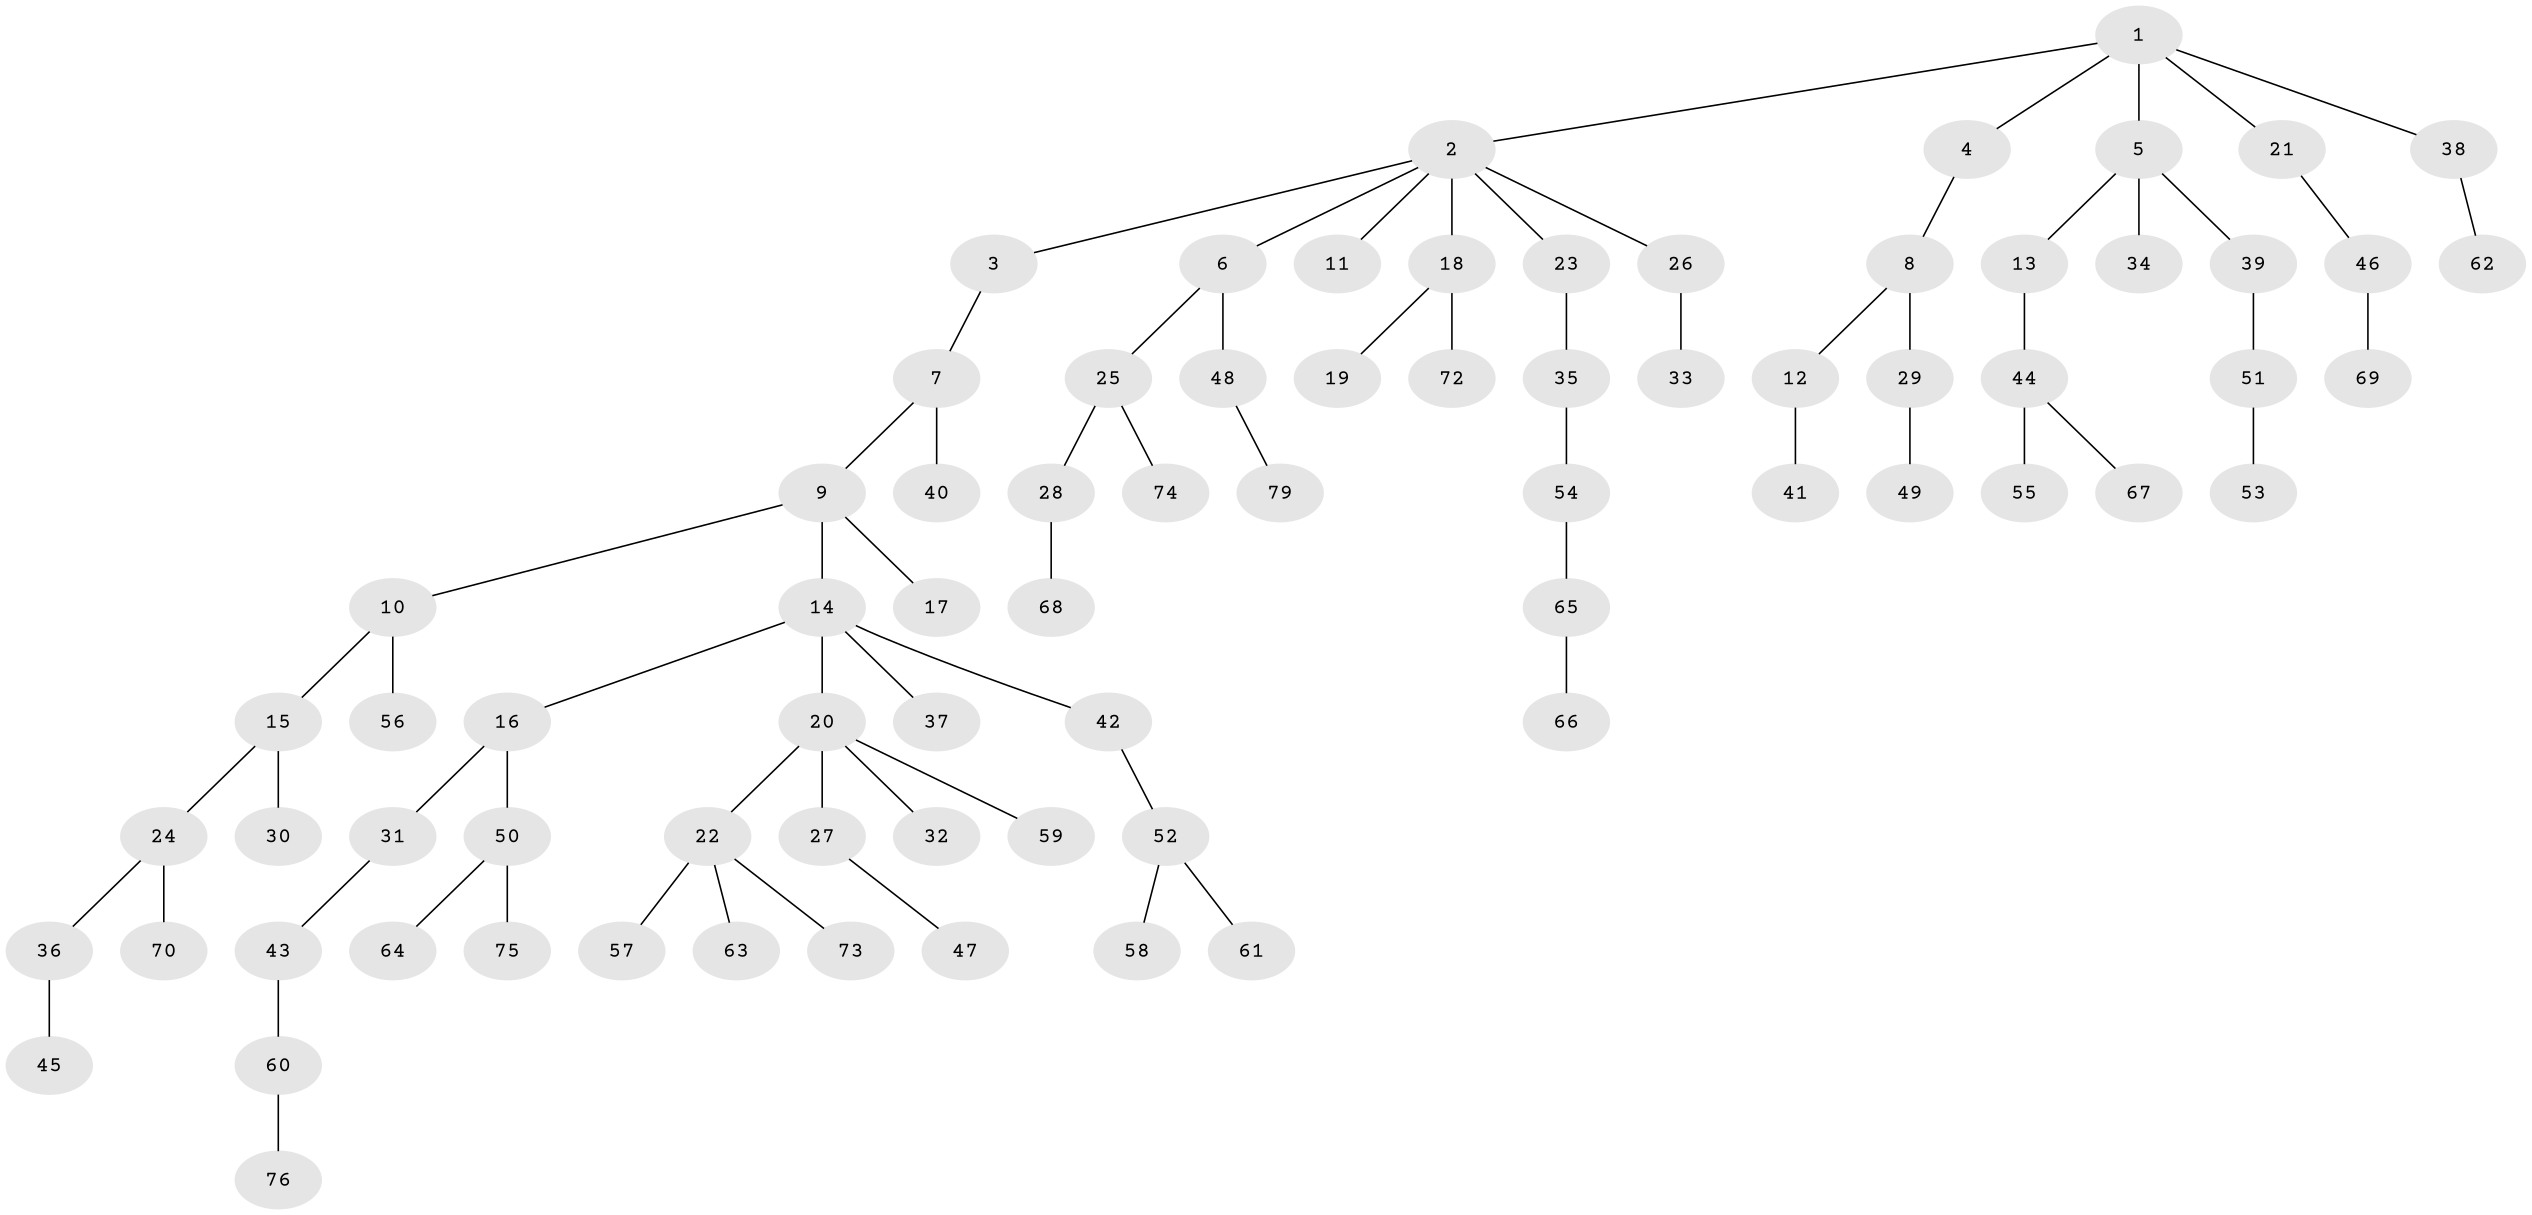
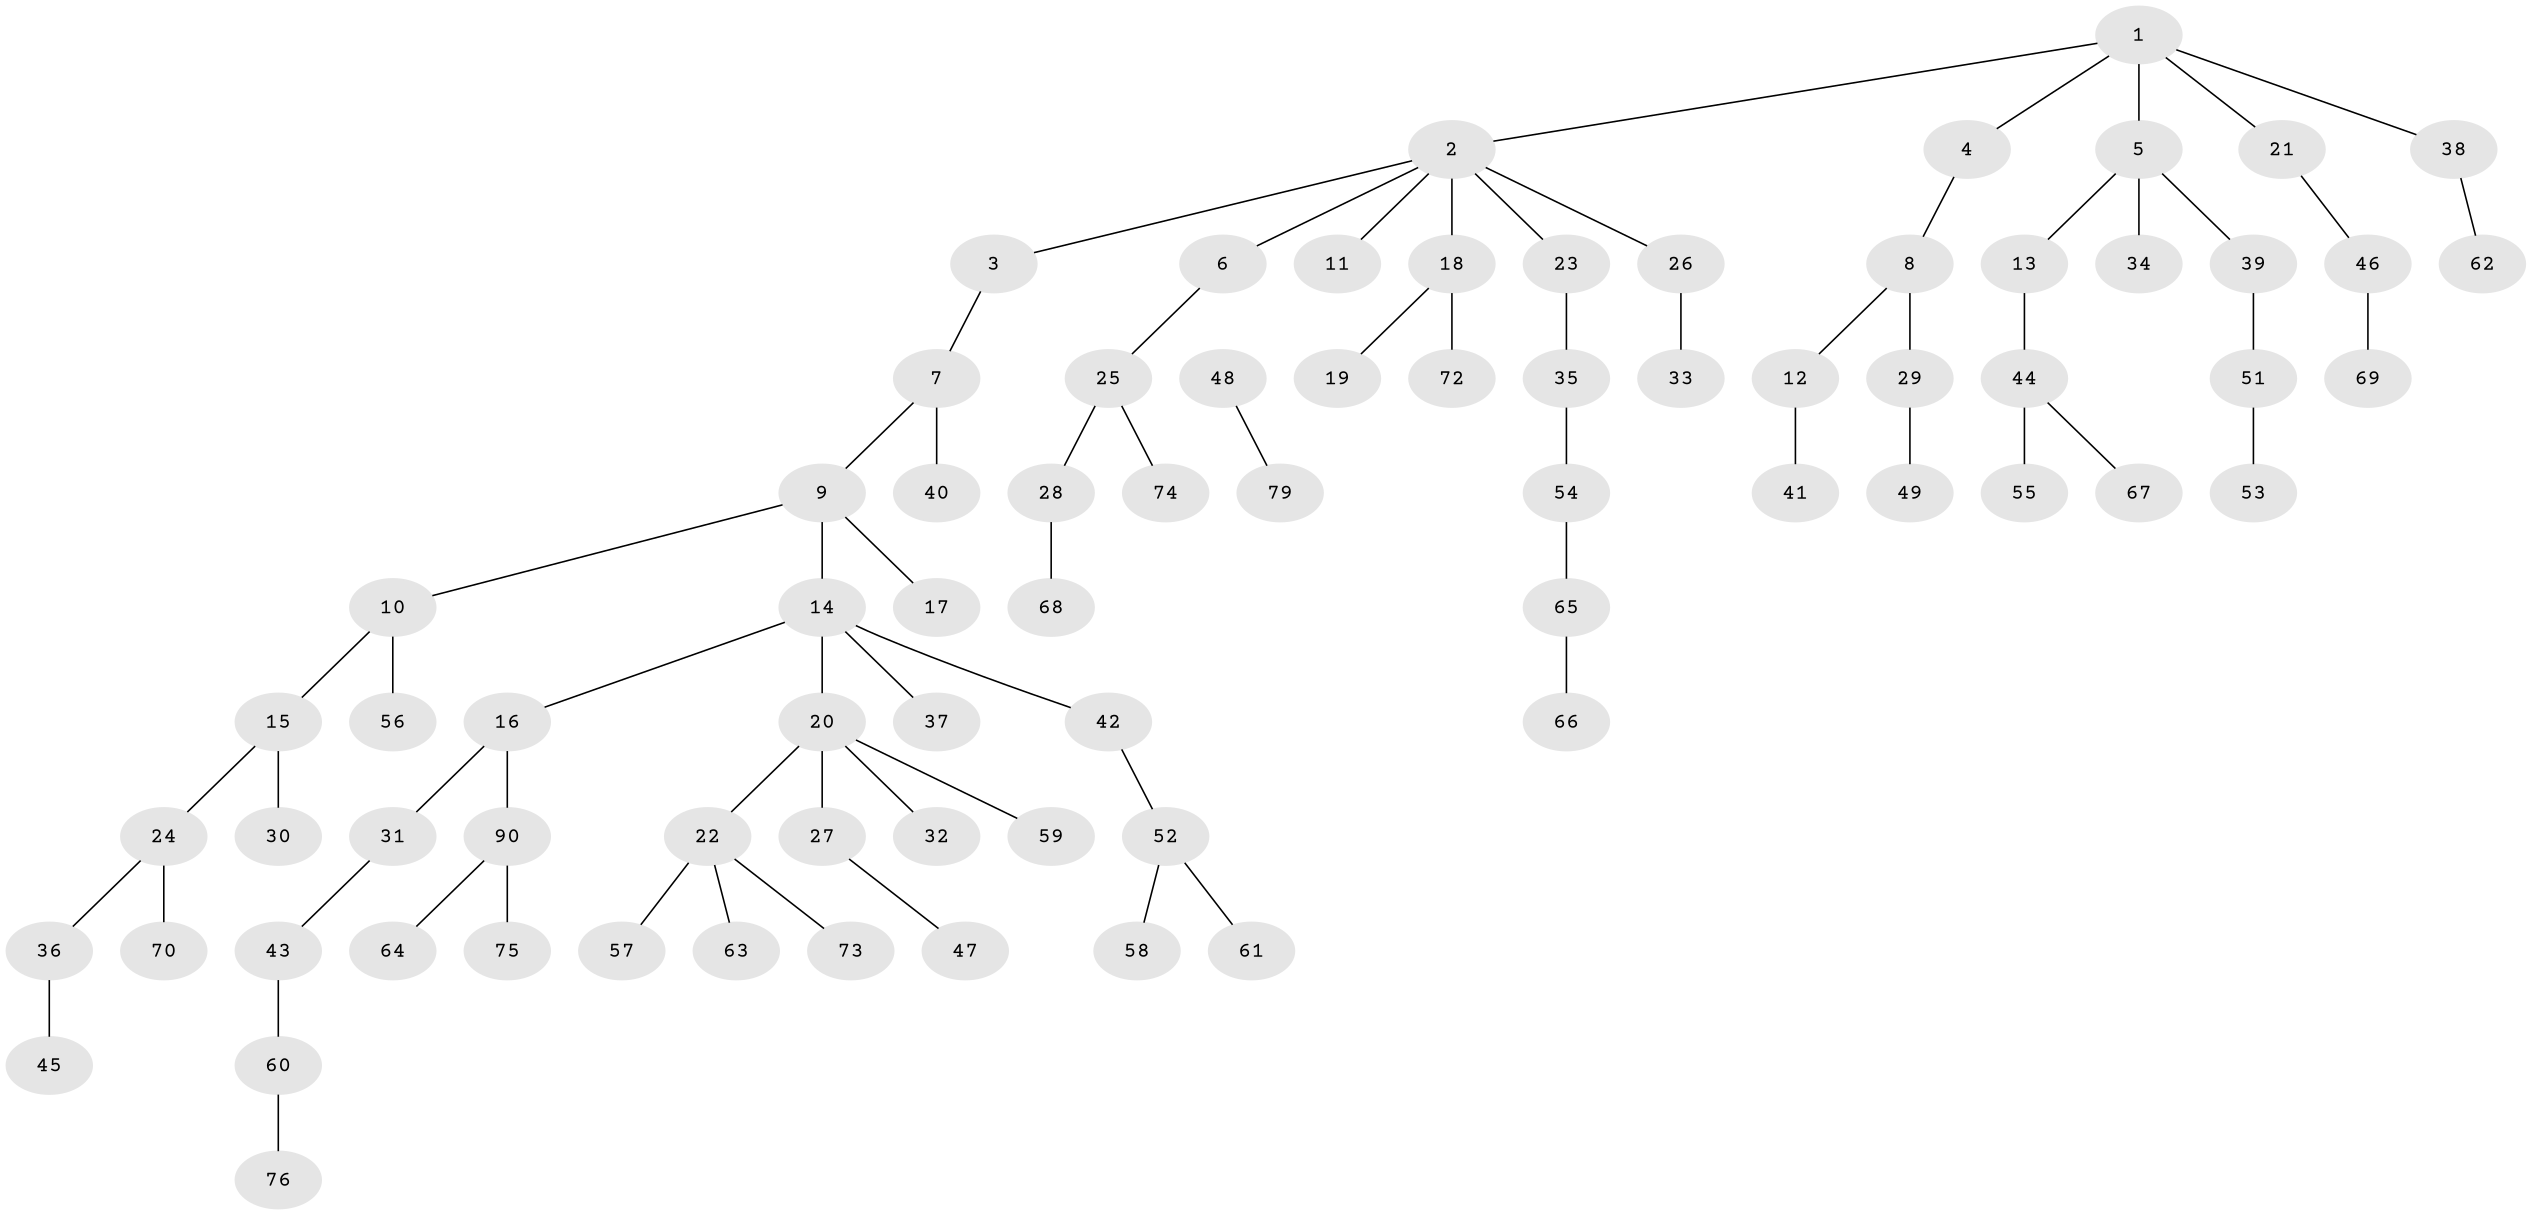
(1223, 321) -> none
(507, 836) -> (507, 836)
